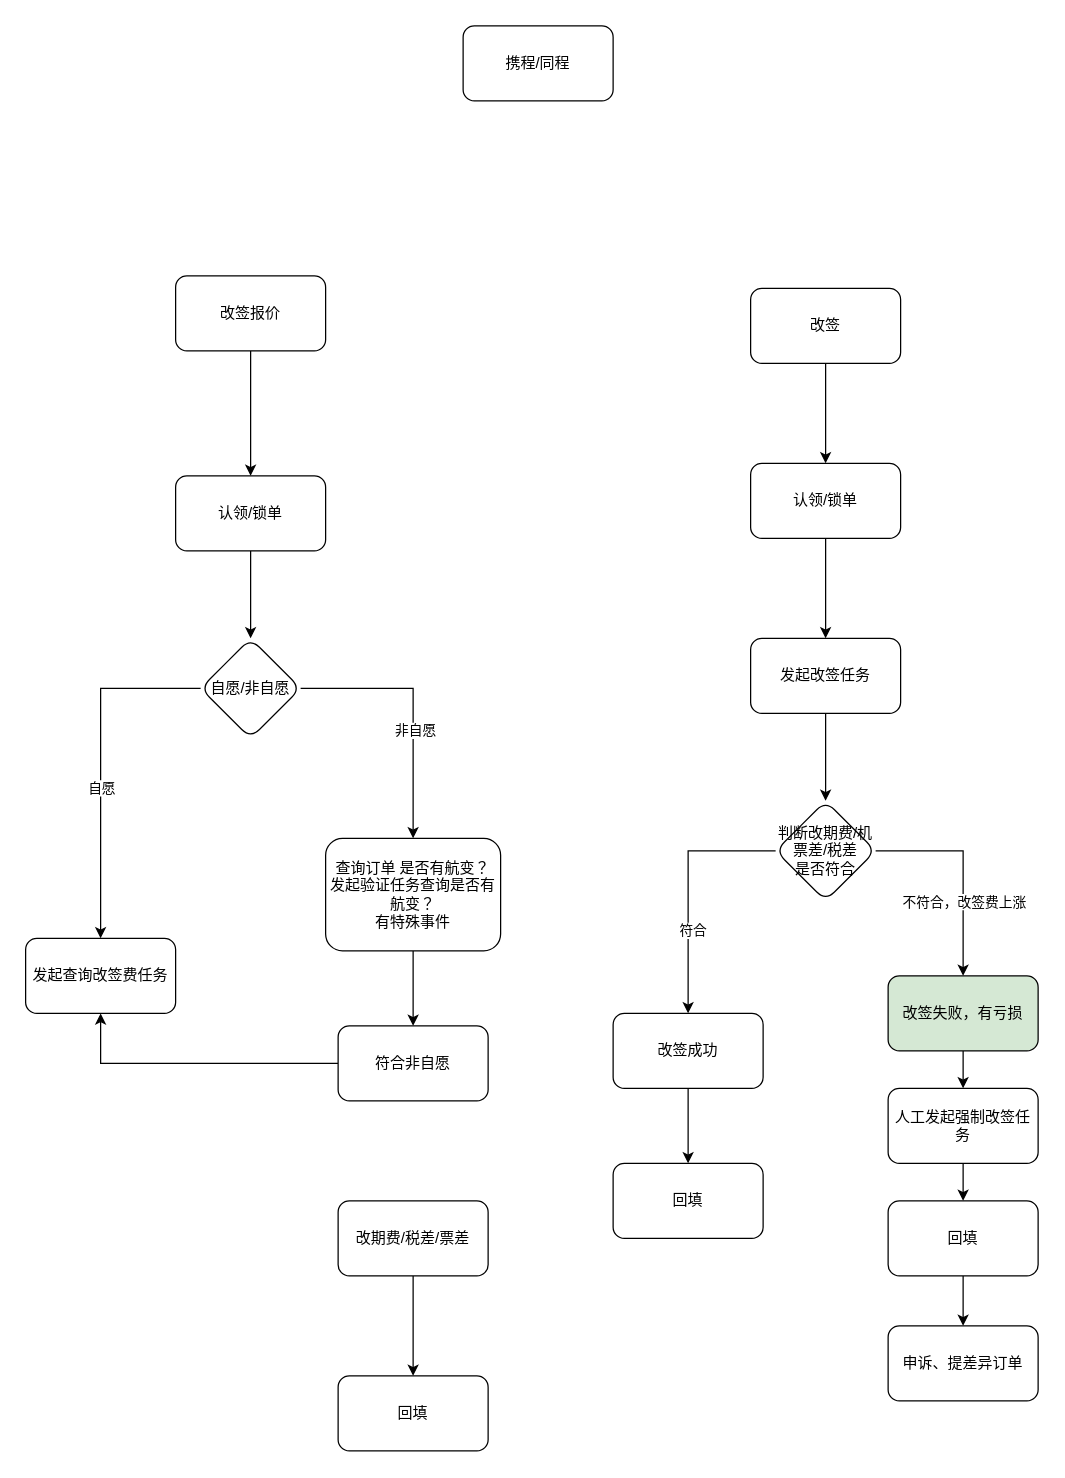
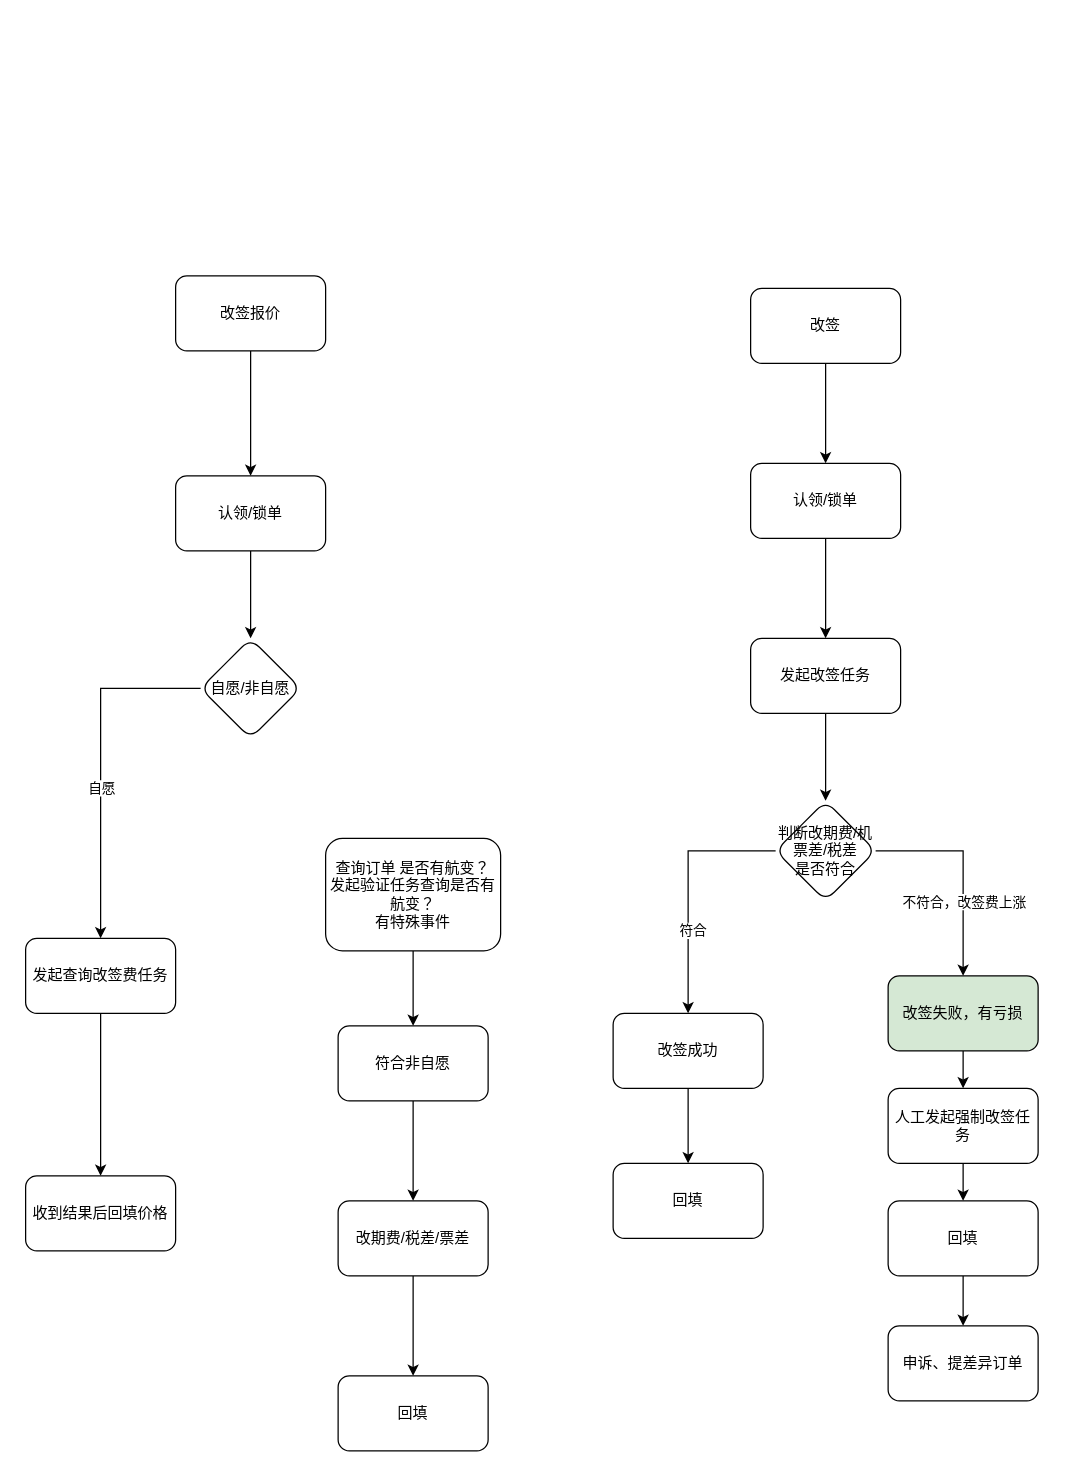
(538, 63) -> none
(413, 703) -> none
(221, 1063) -> (413, 1147)
none -> (101, 1116)
none -> (101, 1213)
